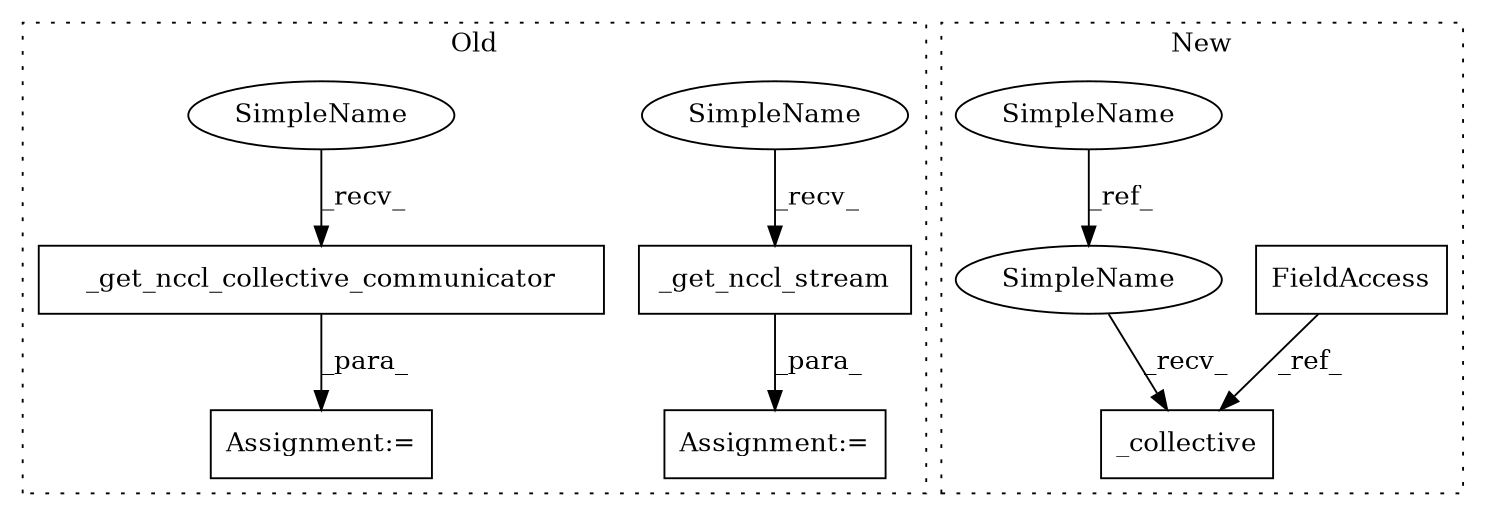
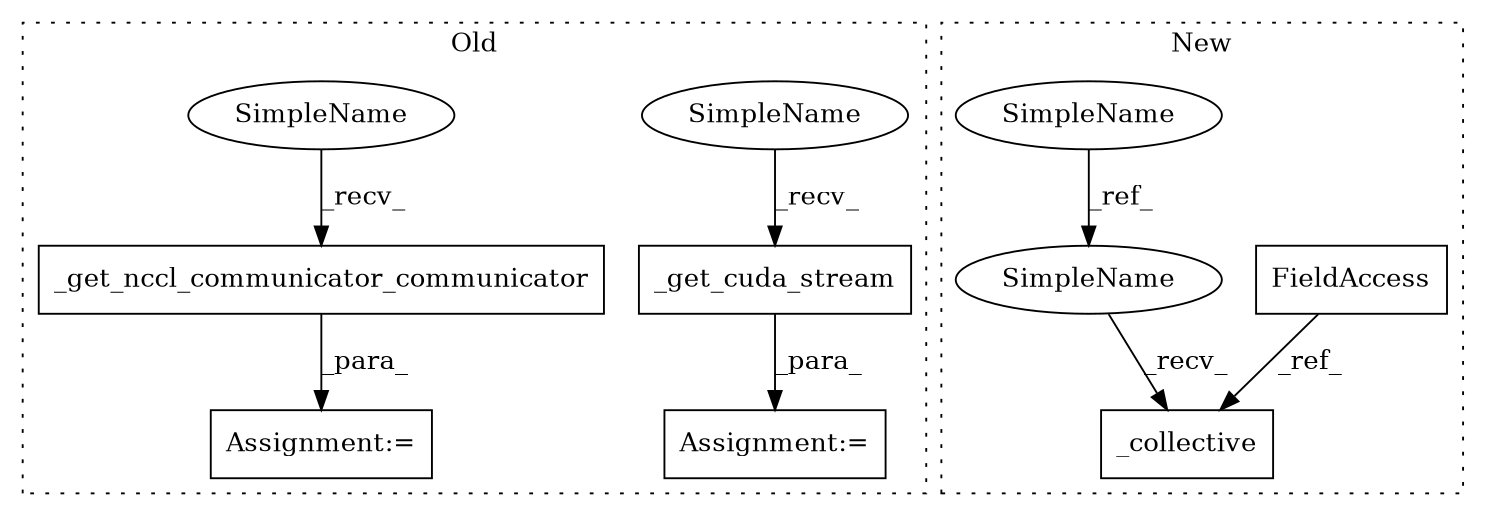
(321, 280) -> (321, 280)
(775, 280) -> (775, 280)
